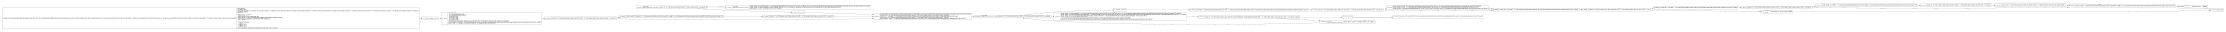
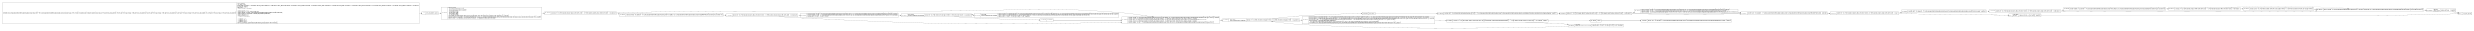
none -> (850, 15)
